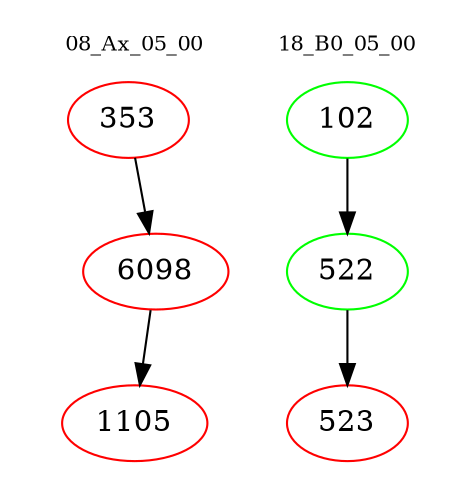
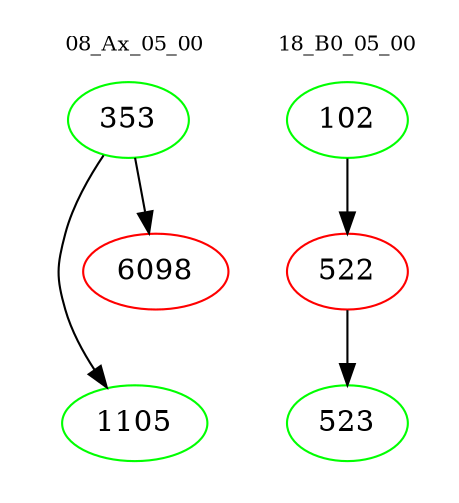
(128, 120) -> (128, 120)
(347, 272) -> (347, 272)
(147, 337) -> (59, 261)
(135, 423) -> (135, 423)
(347, 423) -> (347, 423)
